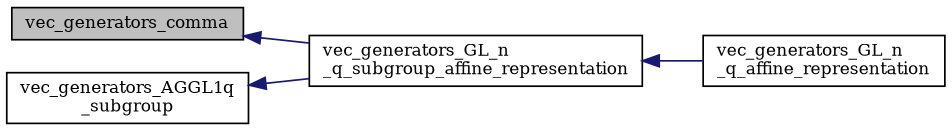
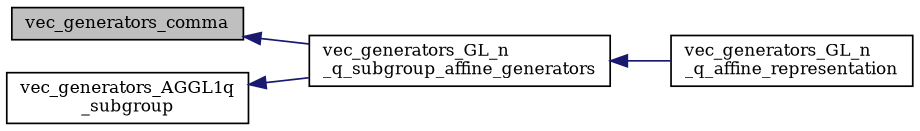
(476, 61) -> (460, 61)
